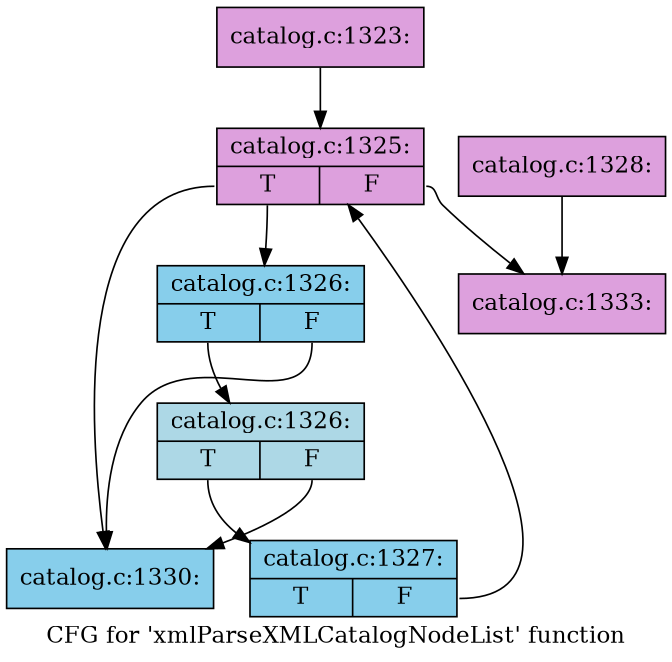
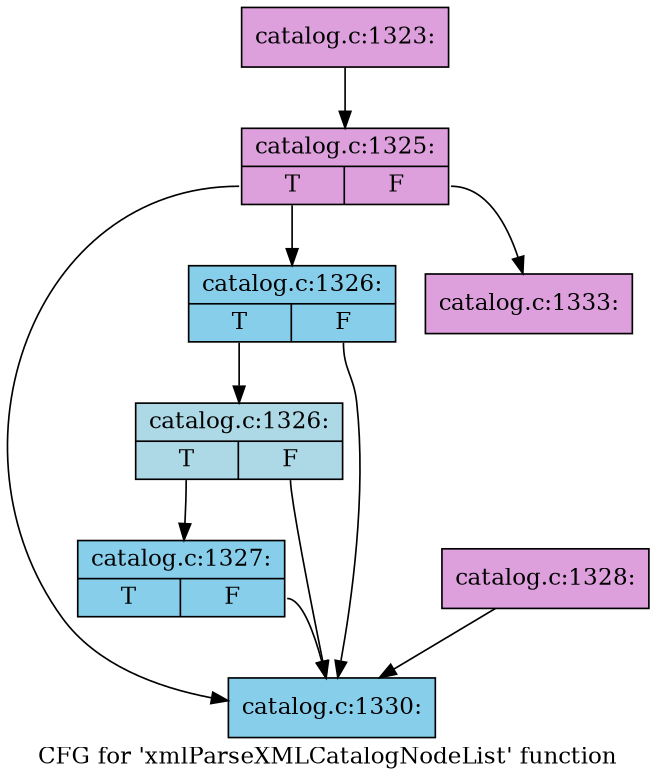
(562, 227) -> (445, 639)
(481, 414) -> (303, 611)
